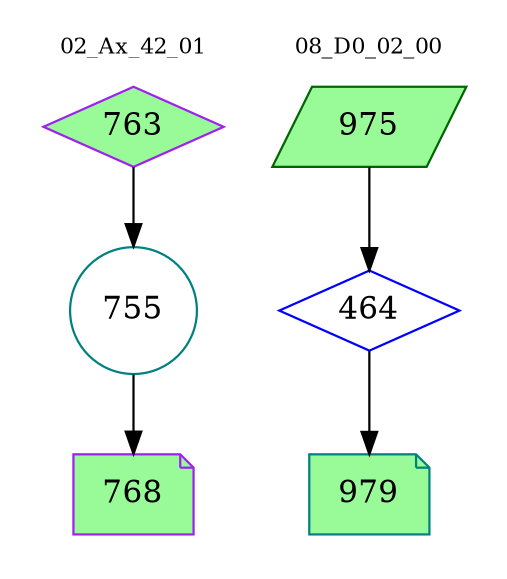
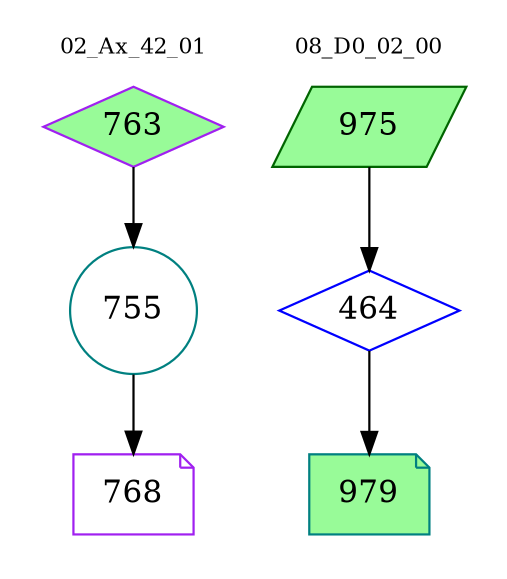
(133, 494) -> (133, 494)
